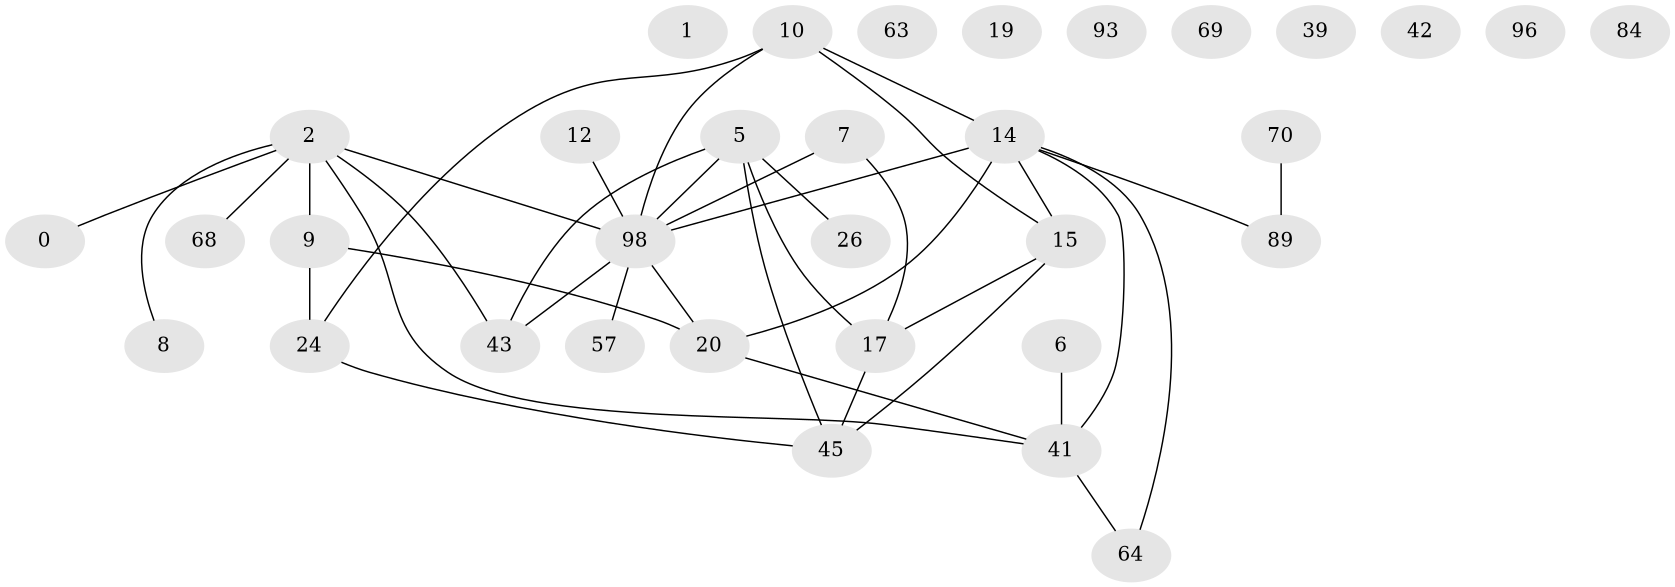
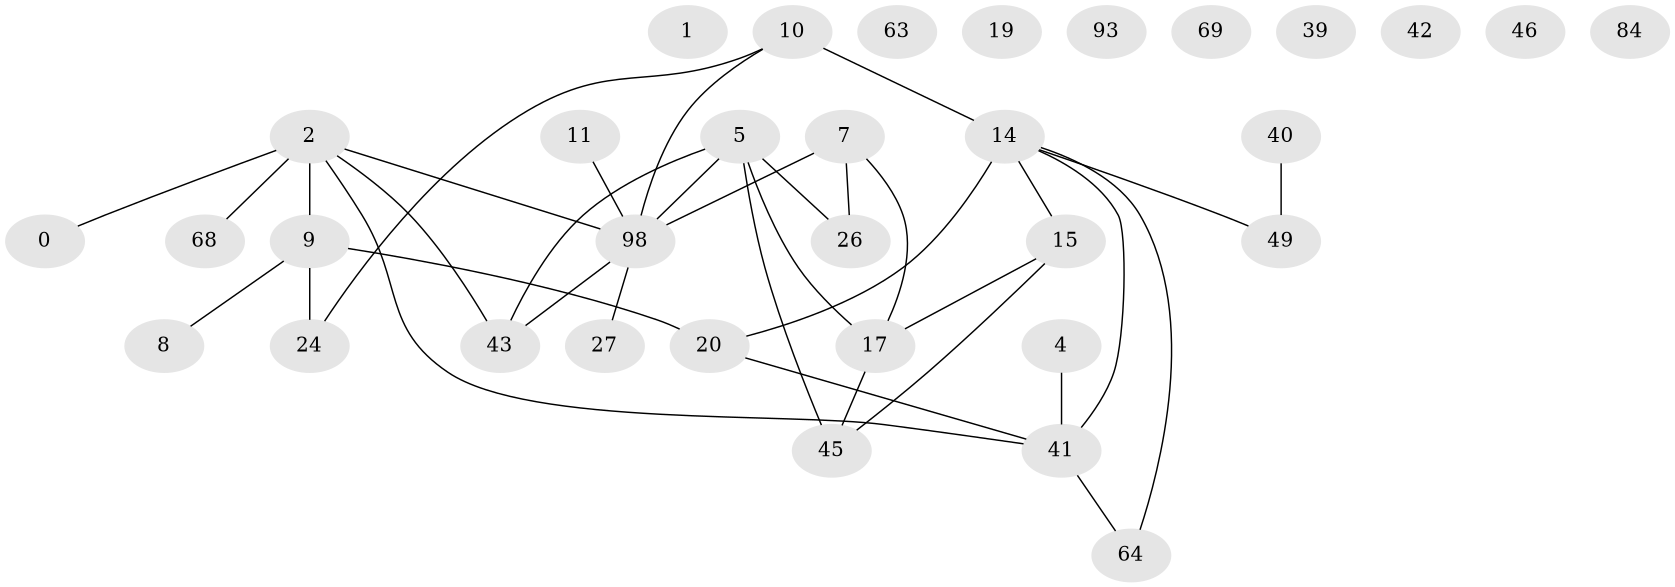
(1525, 32) -> (1525, 32)
(580, 137) -> (580, 137)
(1281, 137) -> (1281, 137)
(927, 139) -> none
(820, 189) -> none
none -> (848, 189)
(159, 207) -> (237, 294)
(1281, 241) -> (1281, 241)
(673, 294) -> none
(605, 346) -> (605, 346)
(1062, 346) -> (1062, 346)
(565, 415) -> none
